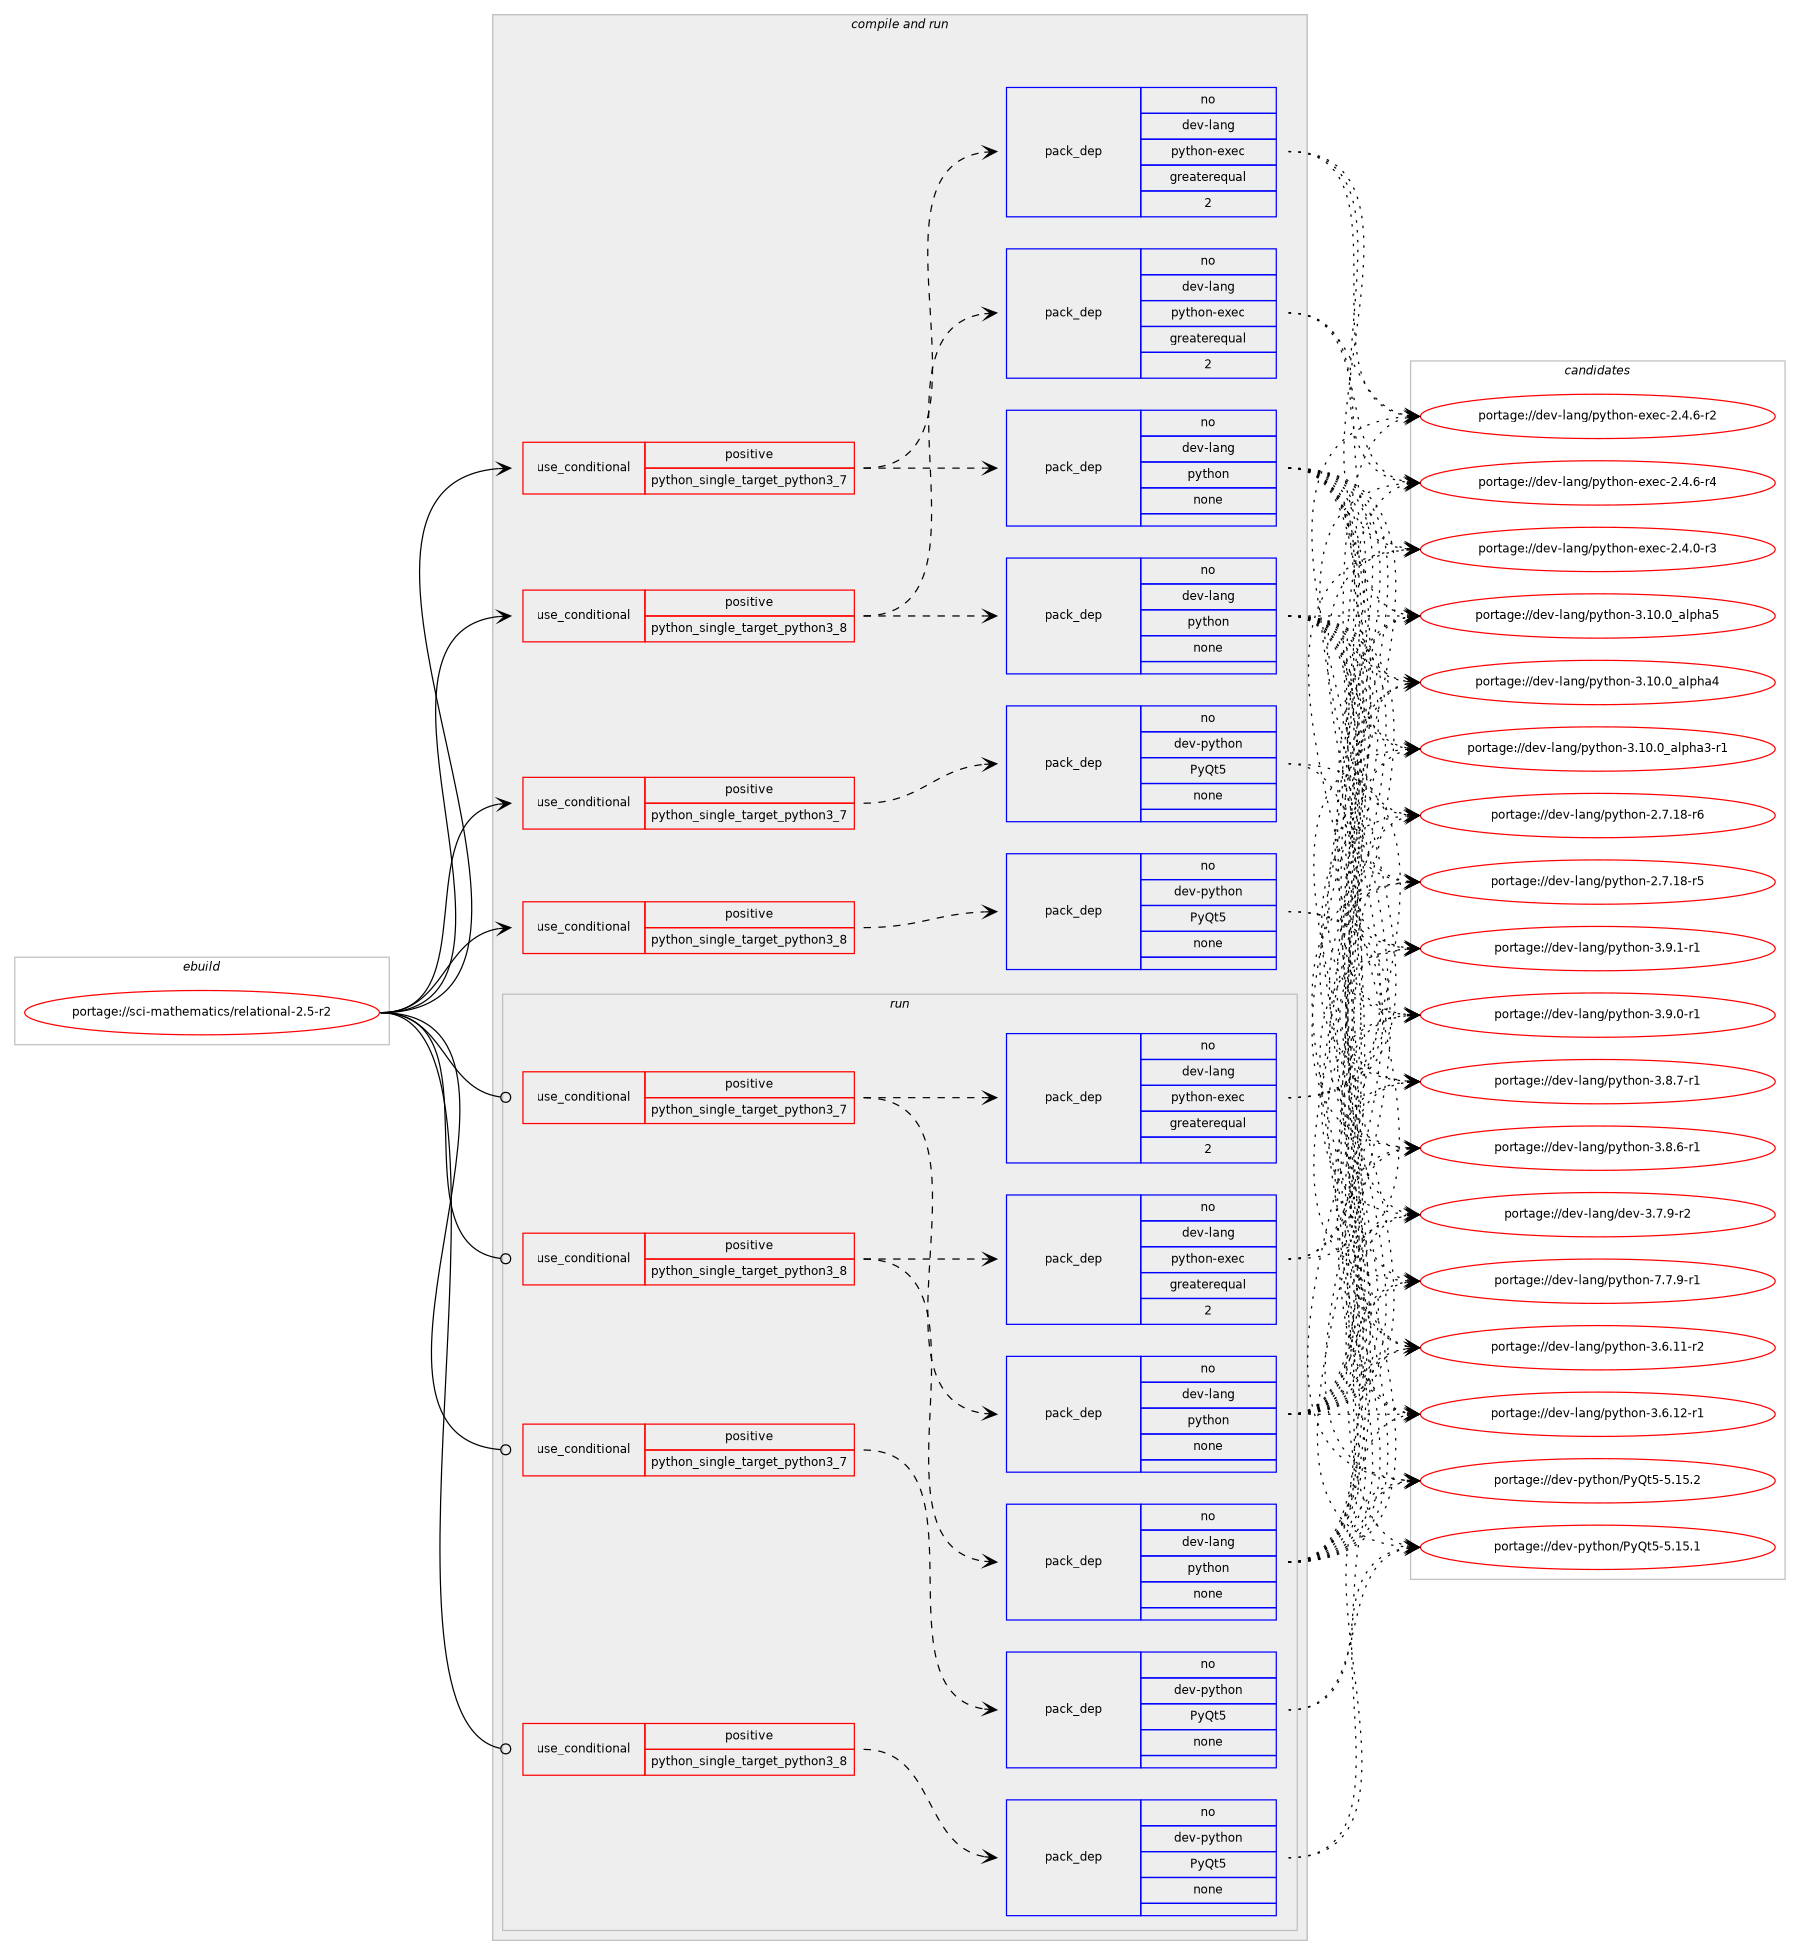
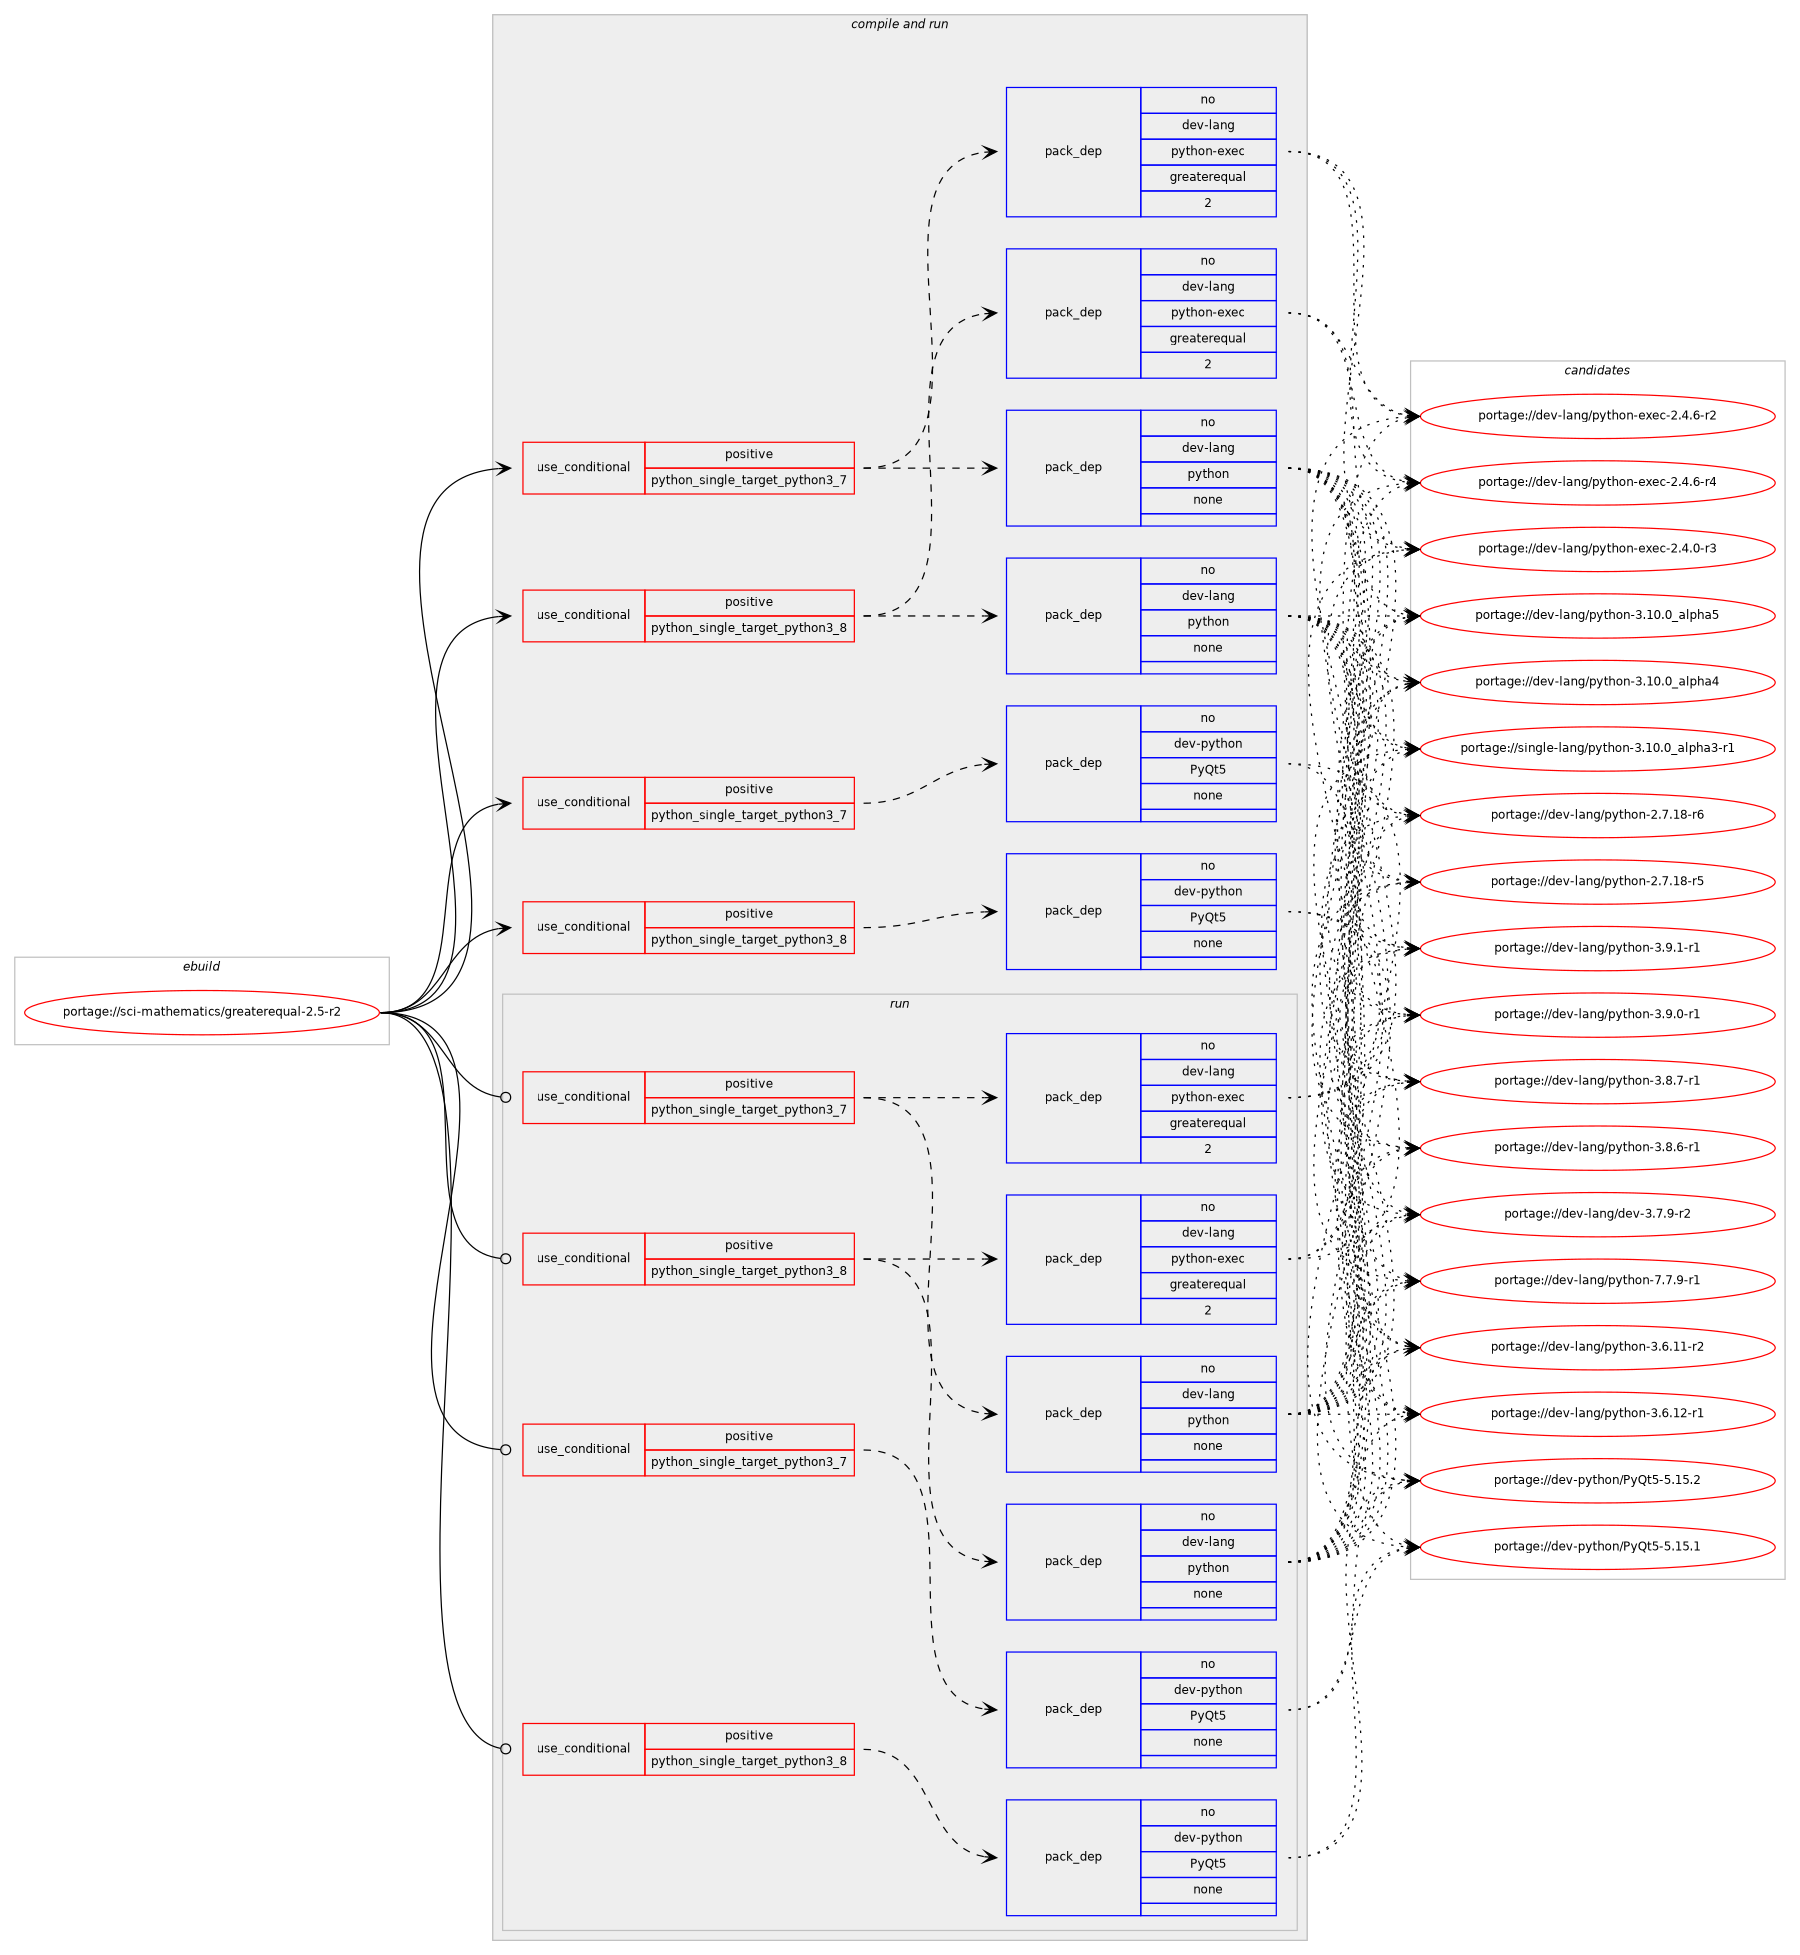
(1598, 749) -> (1598, 749)
(202, 1013) -> (202, 1013)
